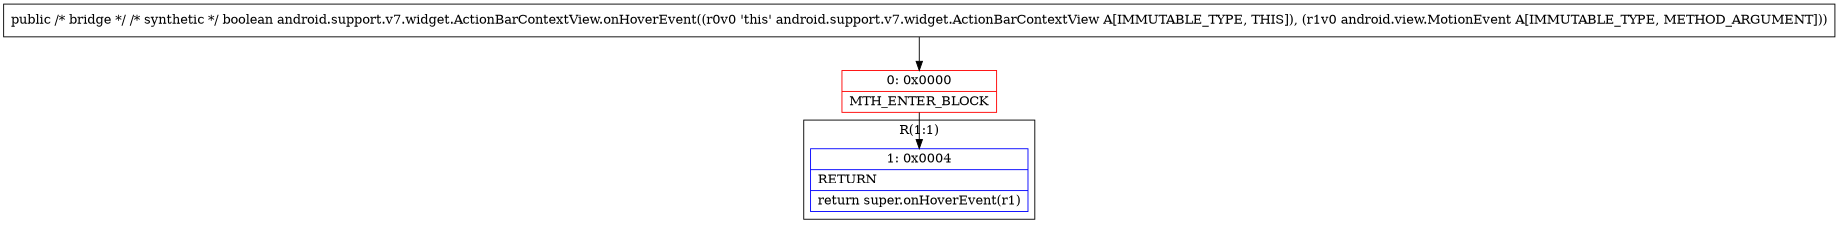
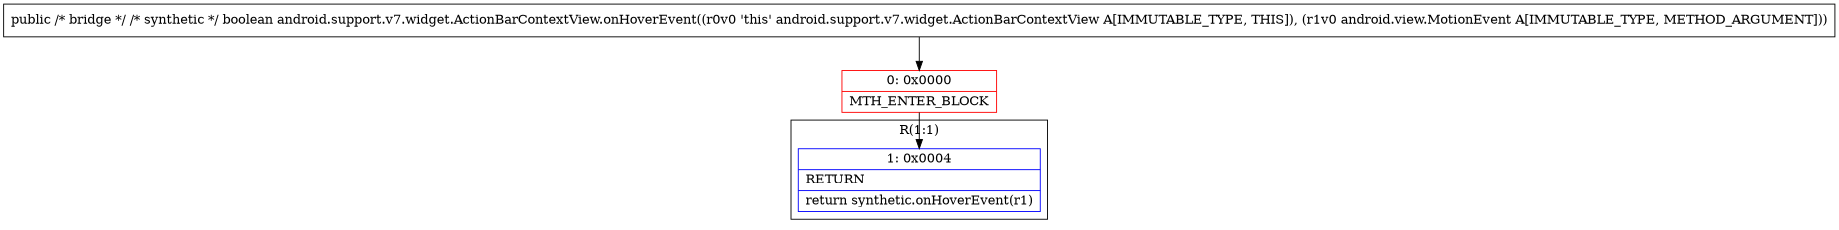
(919, 201) -> (919, 201)
